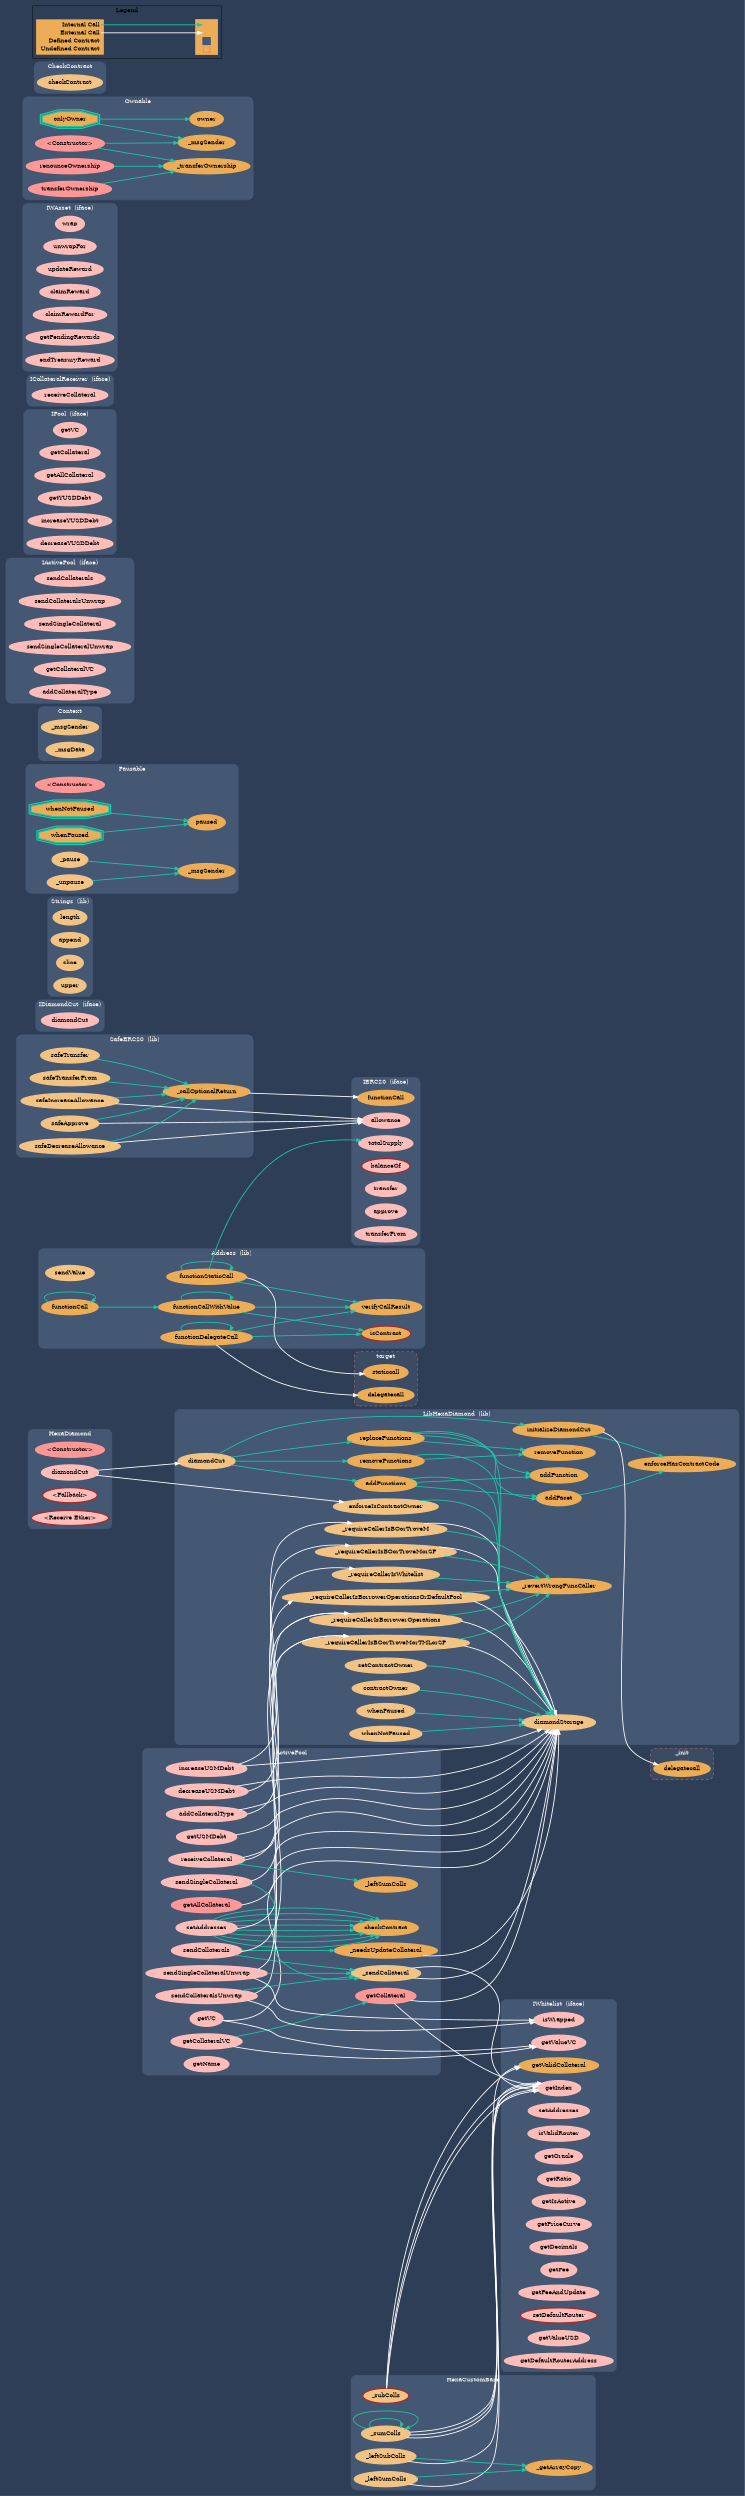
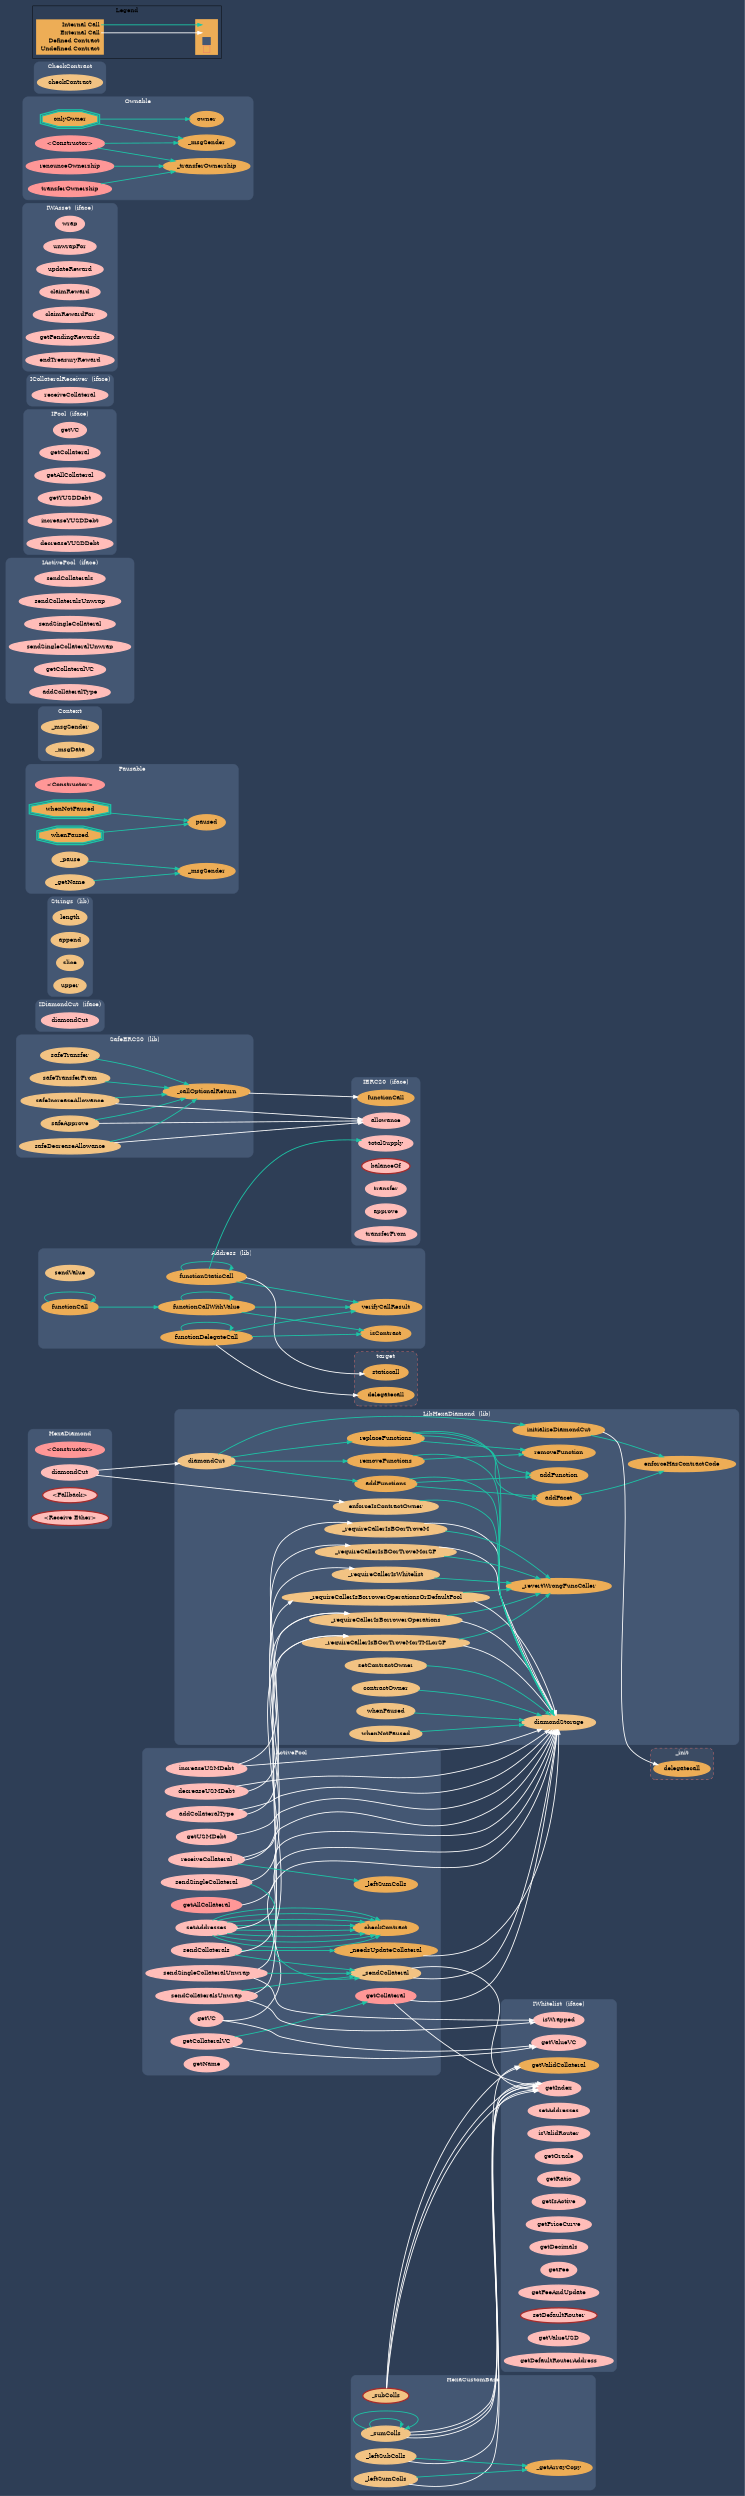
(70, 882) -> (70, 882)
(386, 1334) -> (386, 1334)
